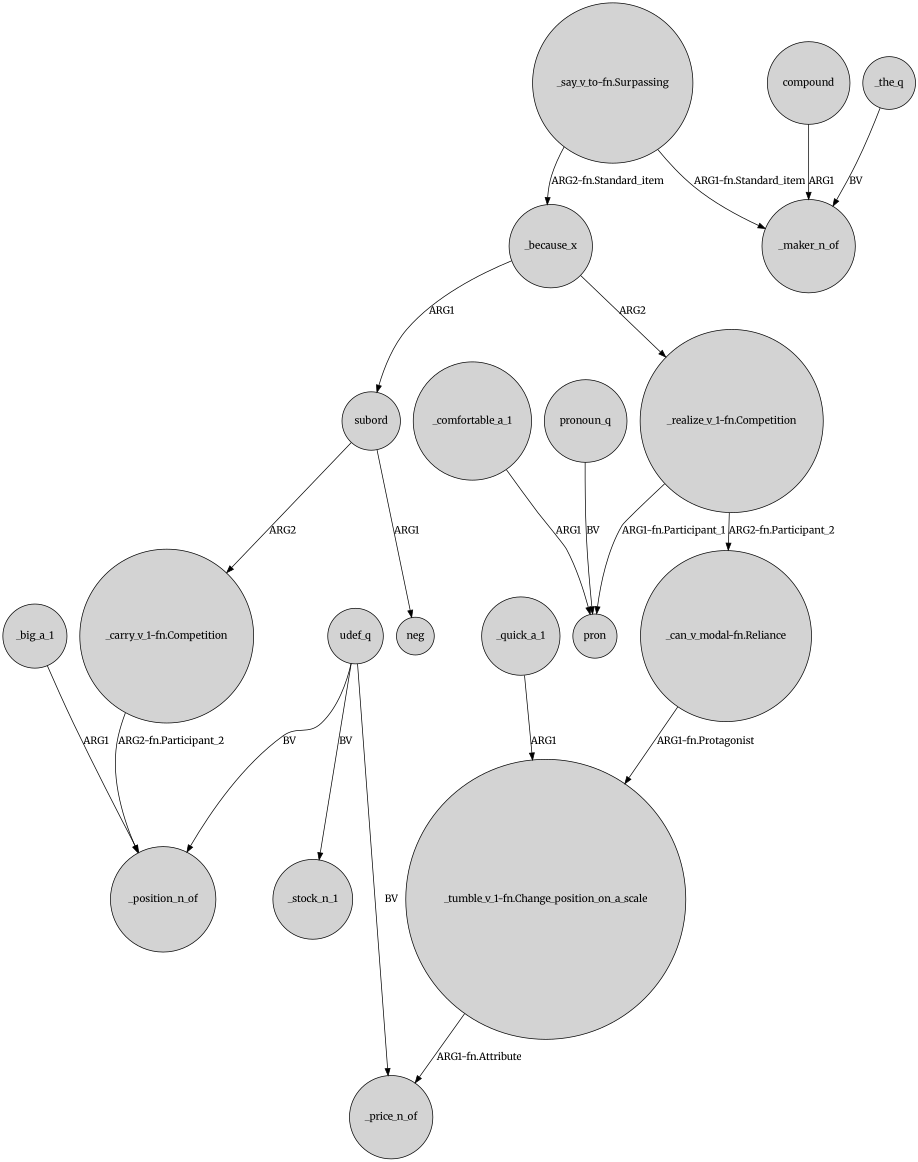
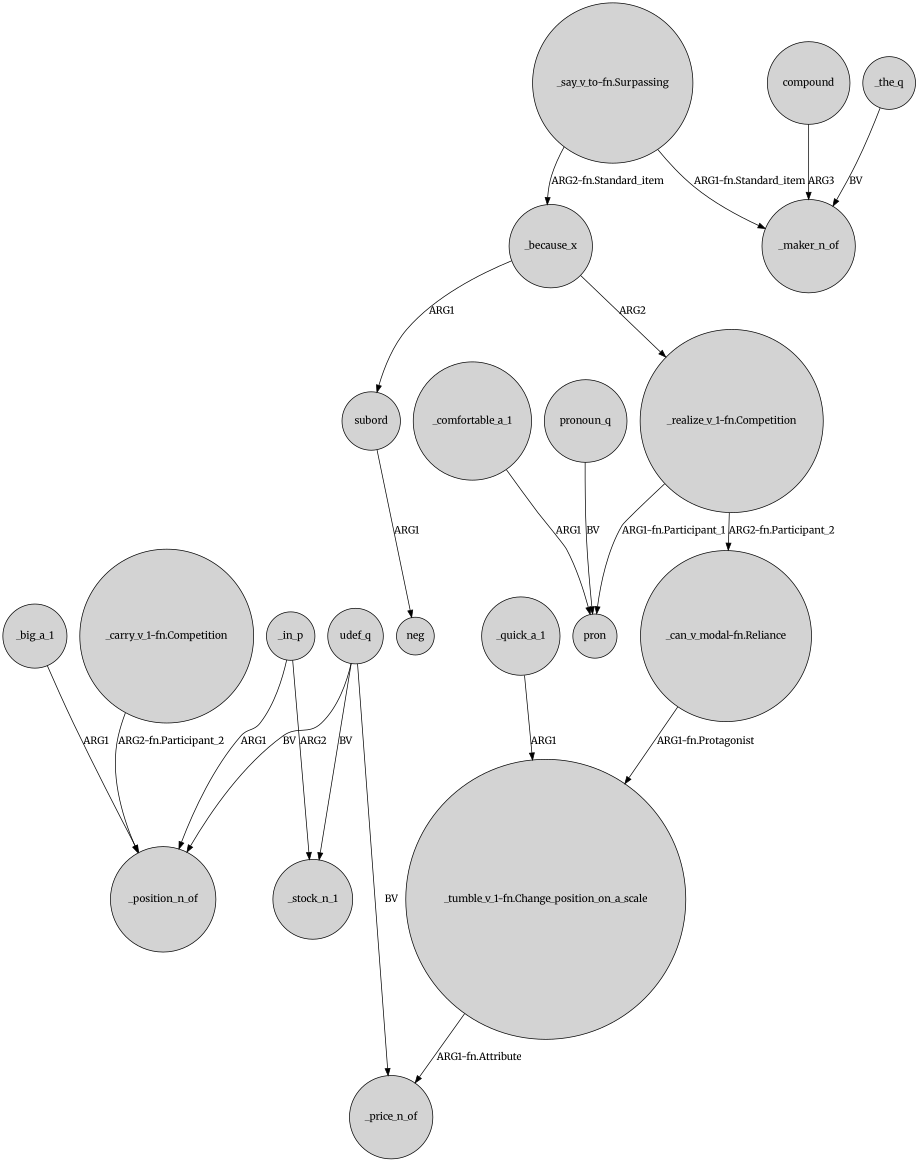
(822, 181) -> (822, 181)
(291, 505) -> none
none -> (291, 636)
